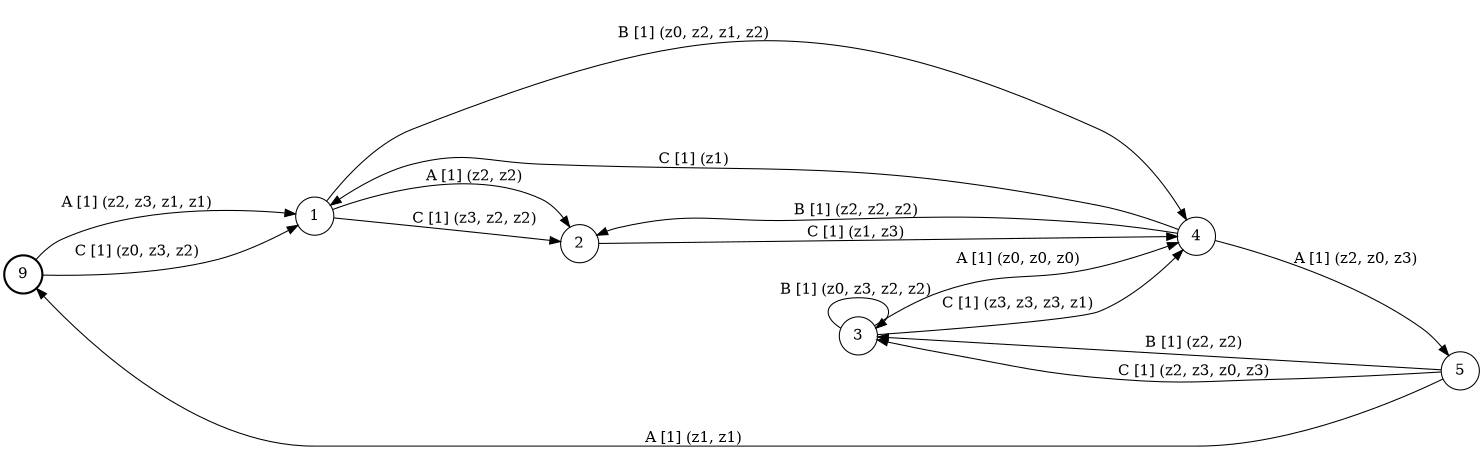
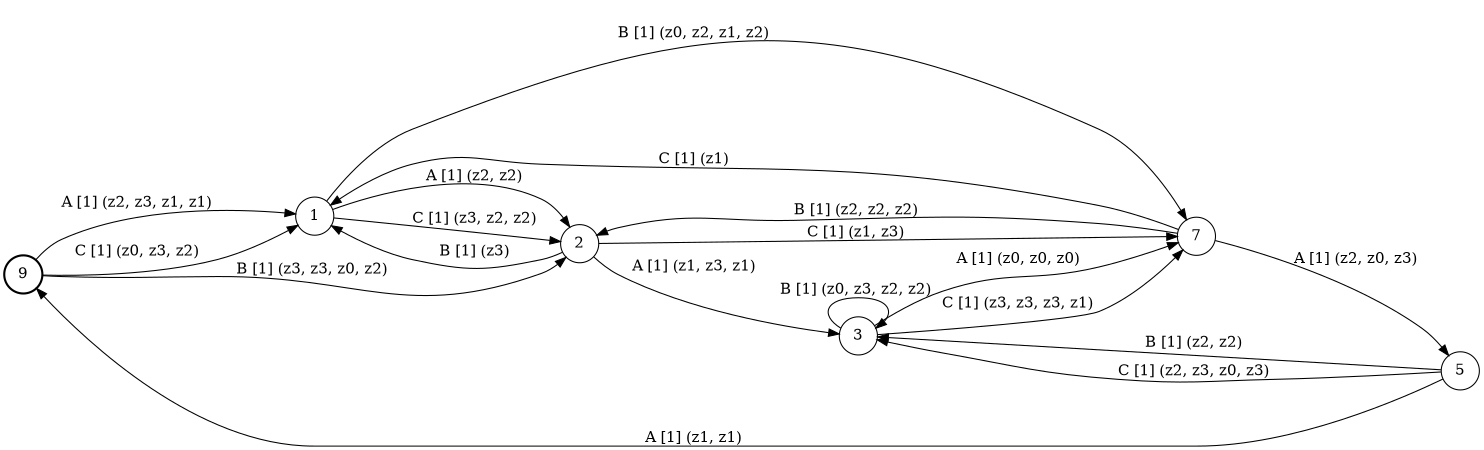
(1196, 236) -> (1196, 236)
none -> (450, 266)
none -> (303, 282)
none -> (706, 308)
